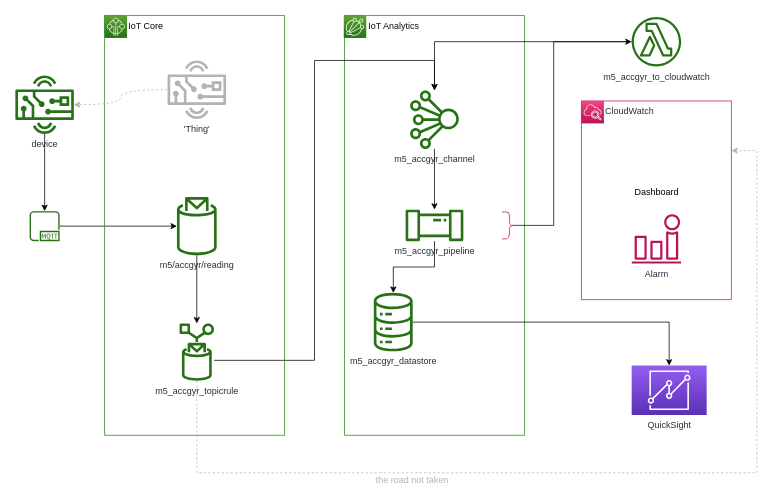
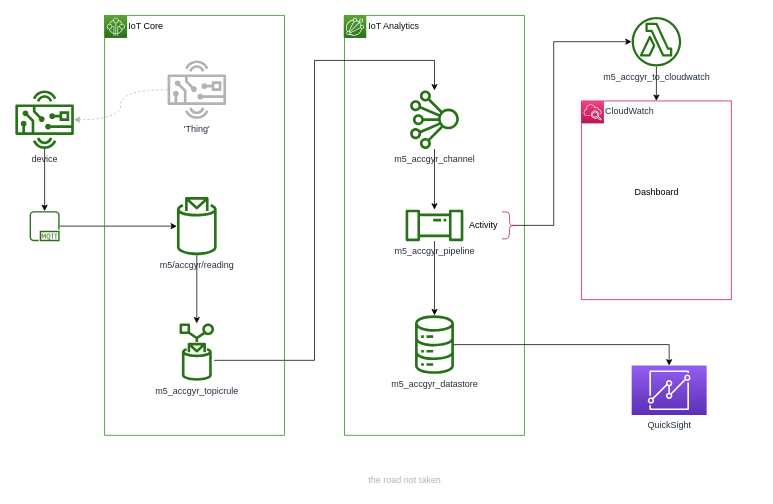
(485, 42) -> (657, 81)
(45, 105) -> (45, 120)
none -> (483, 225)
(657, 239) -> none
(393, 322) -> (435, 345)
(430, 473) -> none
(412, 480) -> (405, 480)
